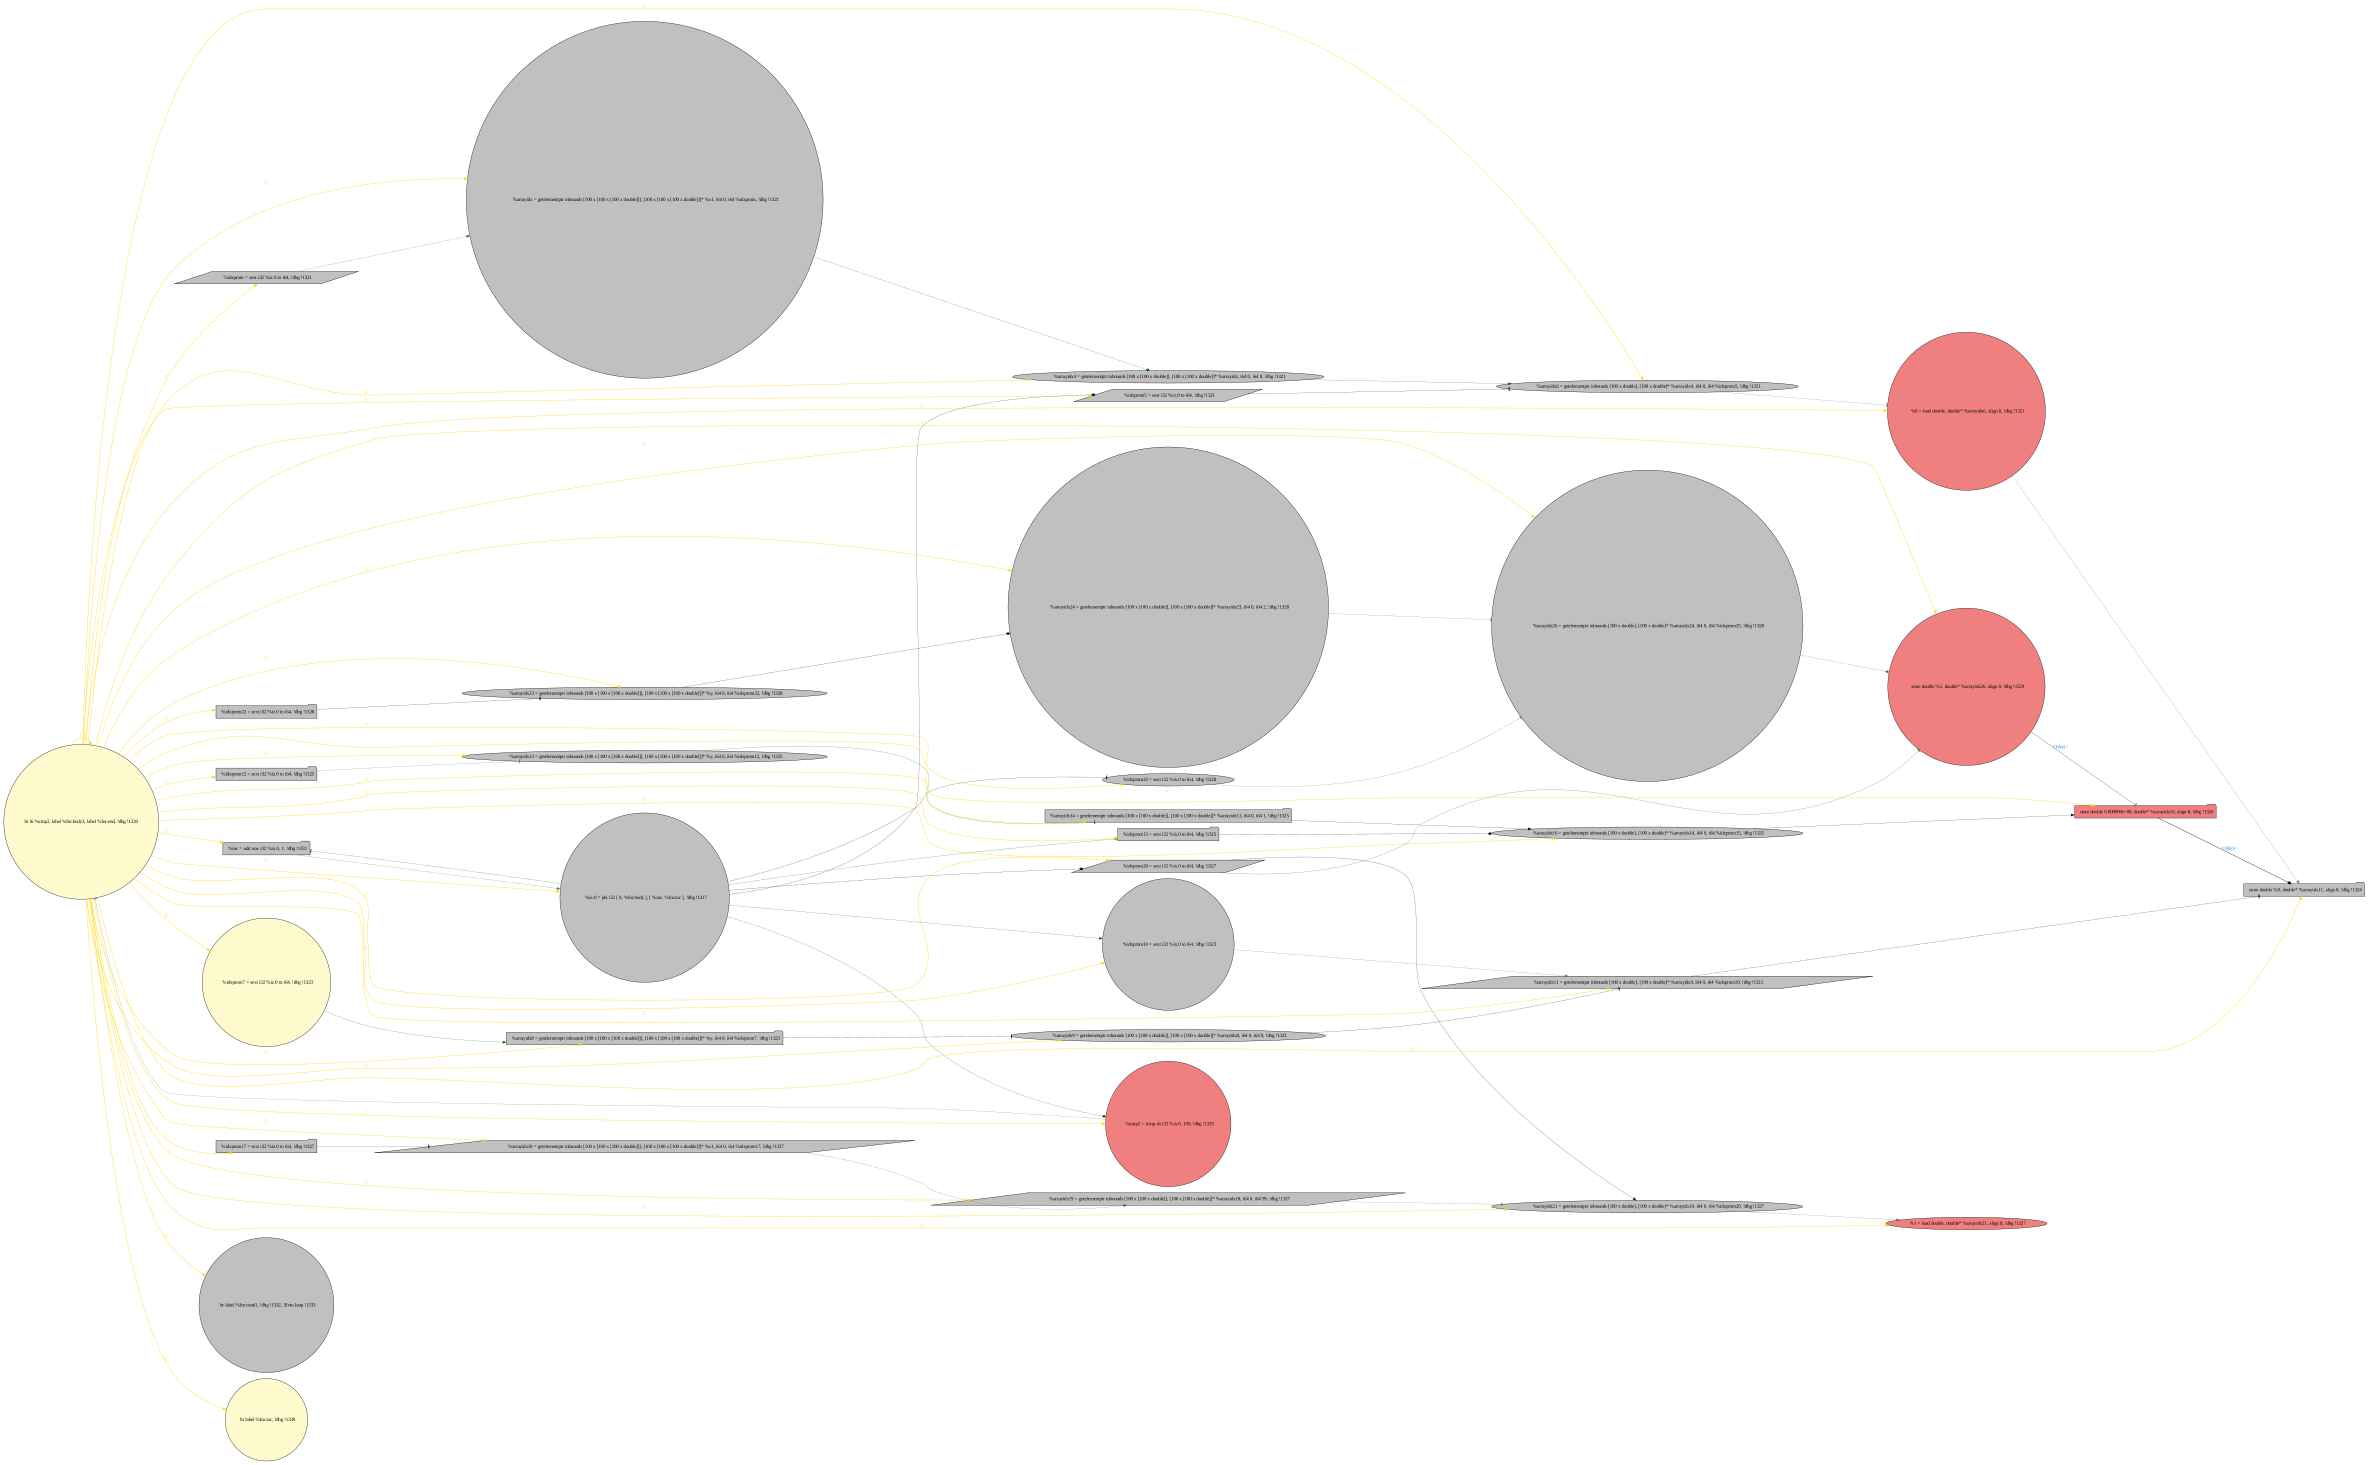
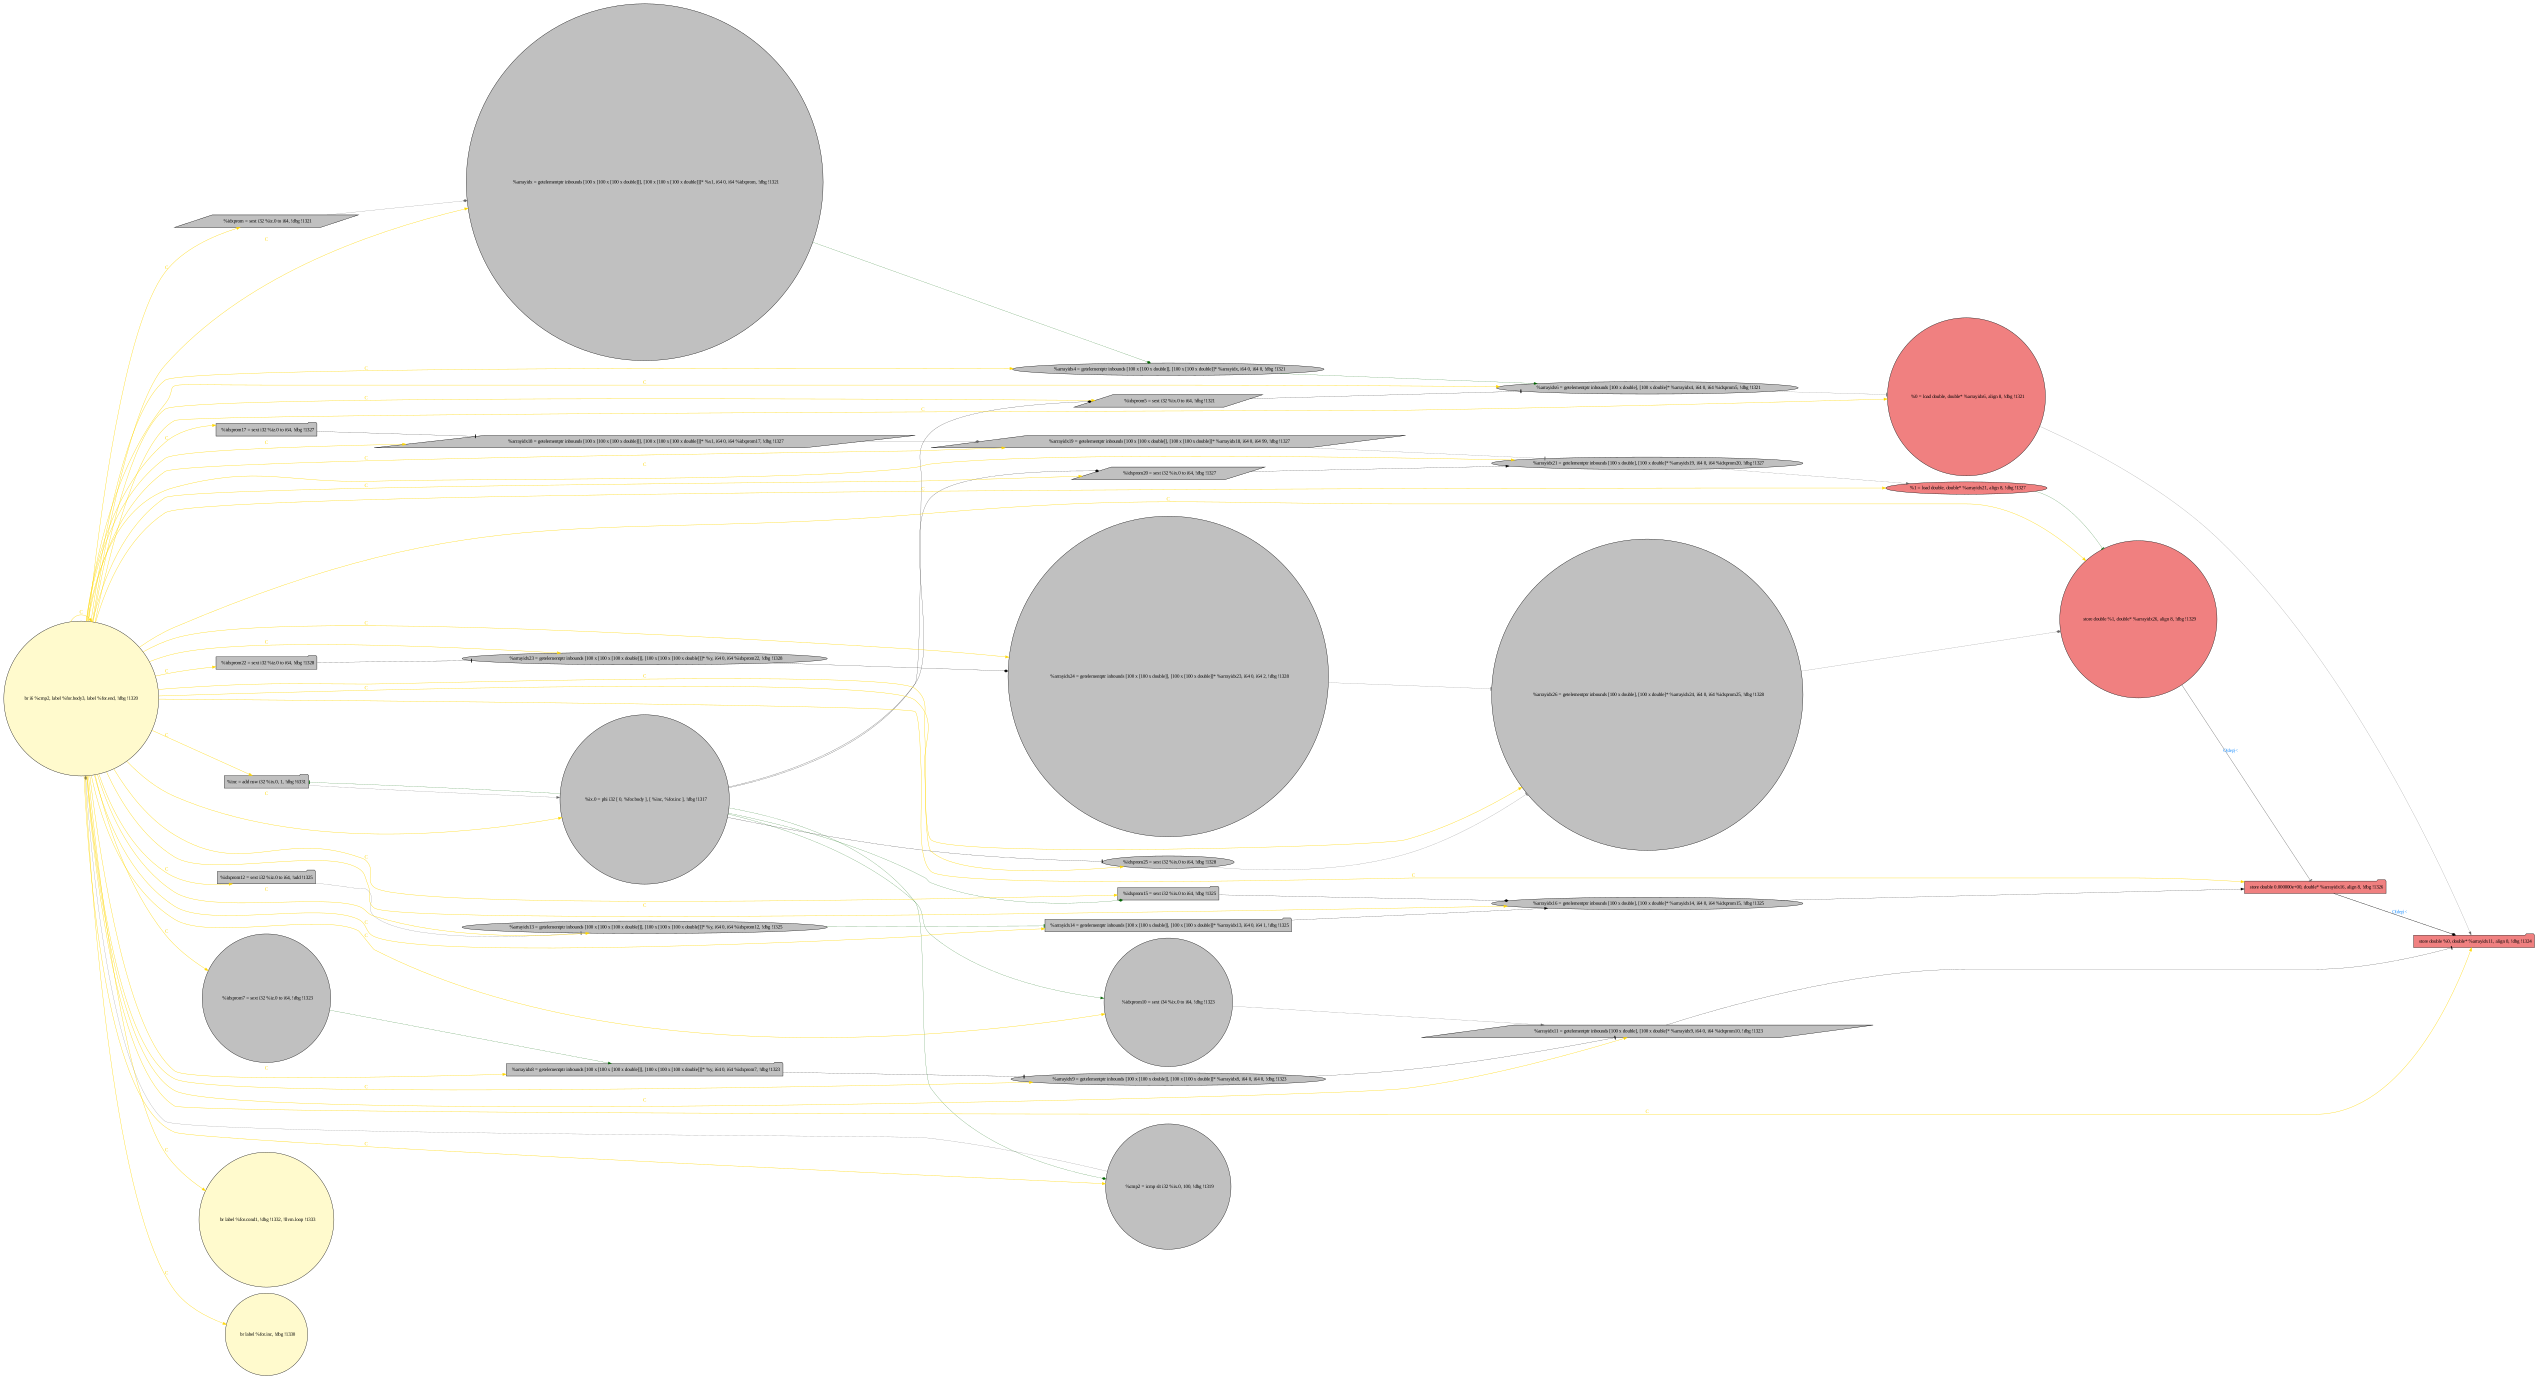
(266, 774) -> (266, 878)
(1567, 791) -> (2073, 514)
(266, 849) -> (266, 782)
(2304, 890) -> (2474, 941)
(1168, 944) -> (1168, 1002)
(266, 982) -> (266, 998)
(532, 1104) -> (460, 1133)
(1168, 1124) -> (1168, 1187)
(266, 1305) -> (266, 1220)
